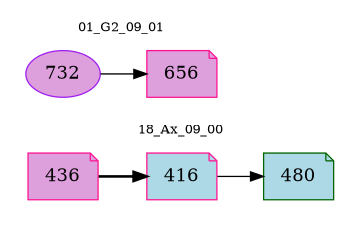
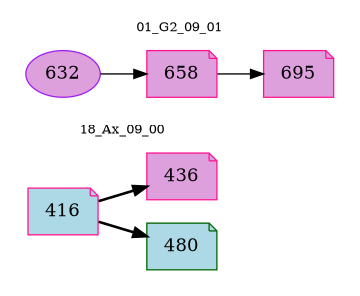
(63, 74) -> (63, 74)
(182, 74) -> (182, 74)
none -> (299, 74)
(116, 176) -> (116, 196)
(234, 176) -> (116, 227)
